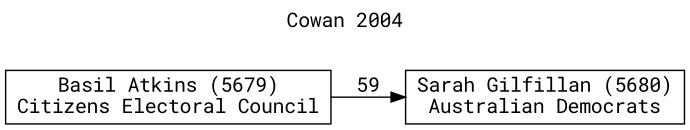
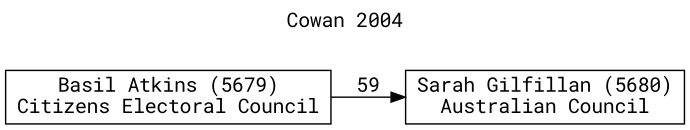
(545, 97) -> (545, 97)
